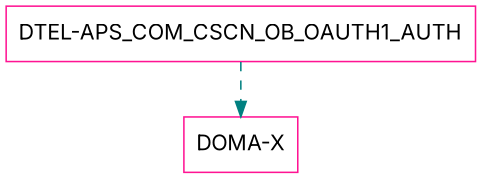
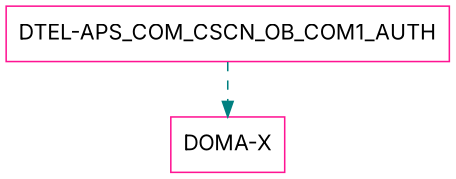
(241, 34) -> (228, 34)
